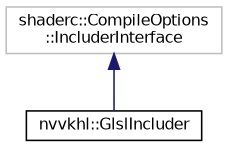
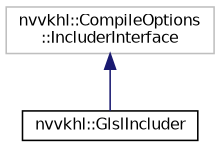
(114, 30) -> (110, 30)
